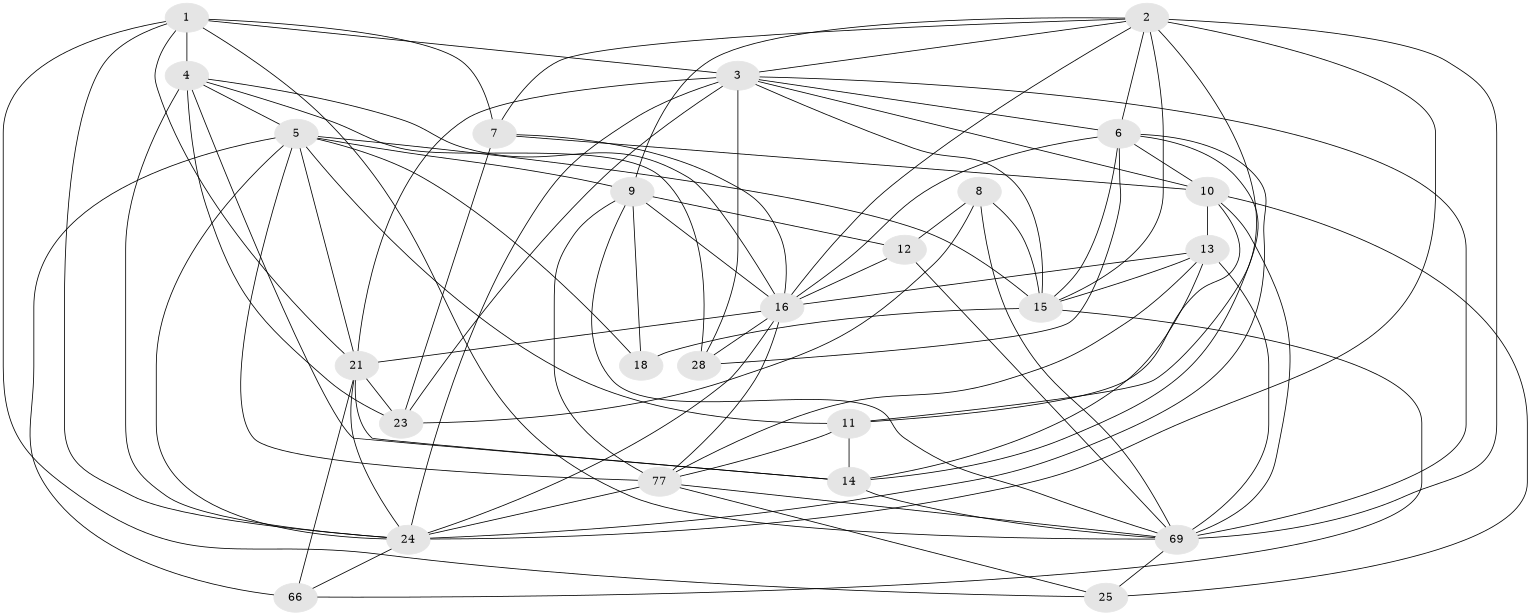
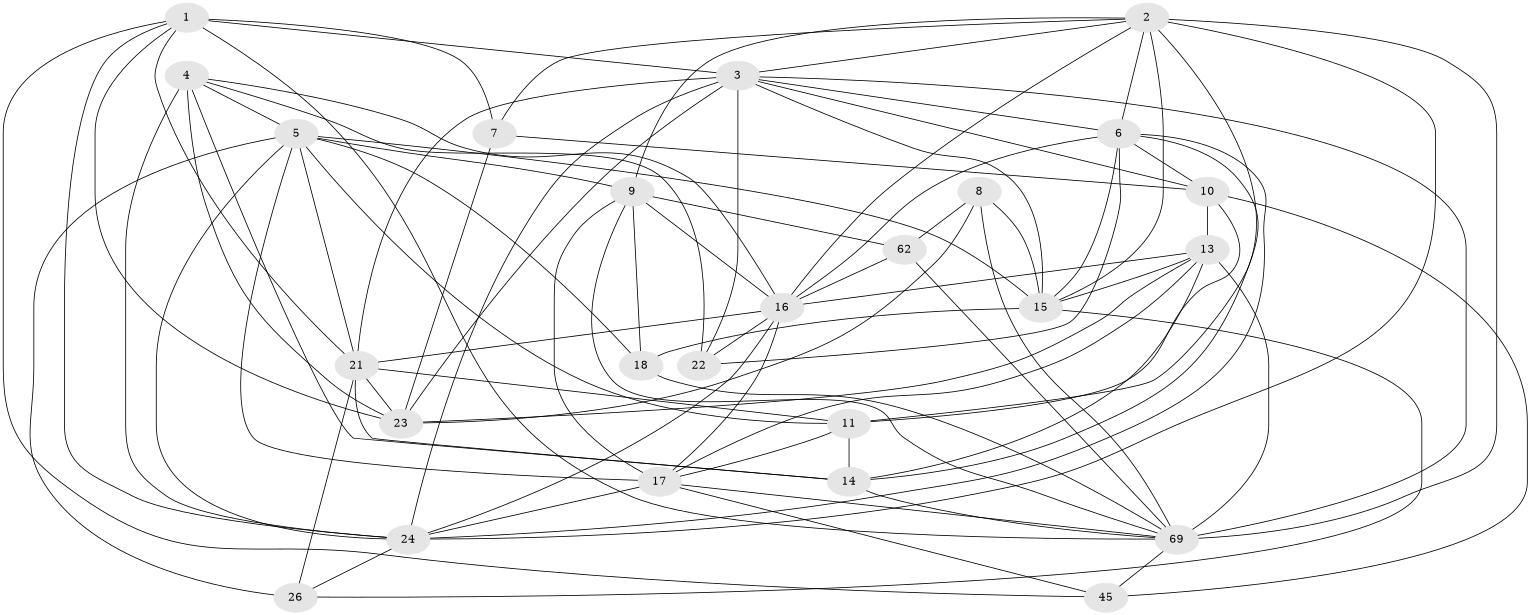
(187, 47) -> (121, 270)
(690, 165) -> none
(905, 250) -> (905, 250)
(699, 366) -> (699, 366)
(1290, 369) -> (908, 410)
none -> (862, 393)
(360, 458) -> (603, 395)
(660, 482) -> (660, 482)
(296, 598) -> (296, 598)
(1106, 598) -> (1106, 598)
